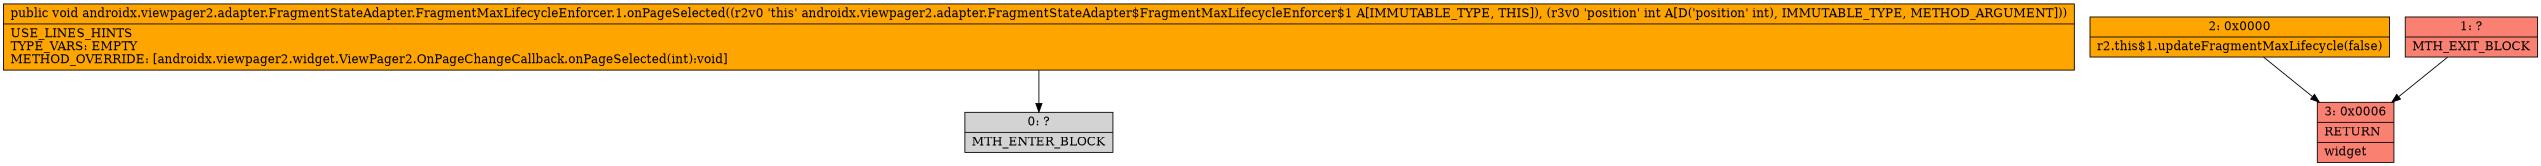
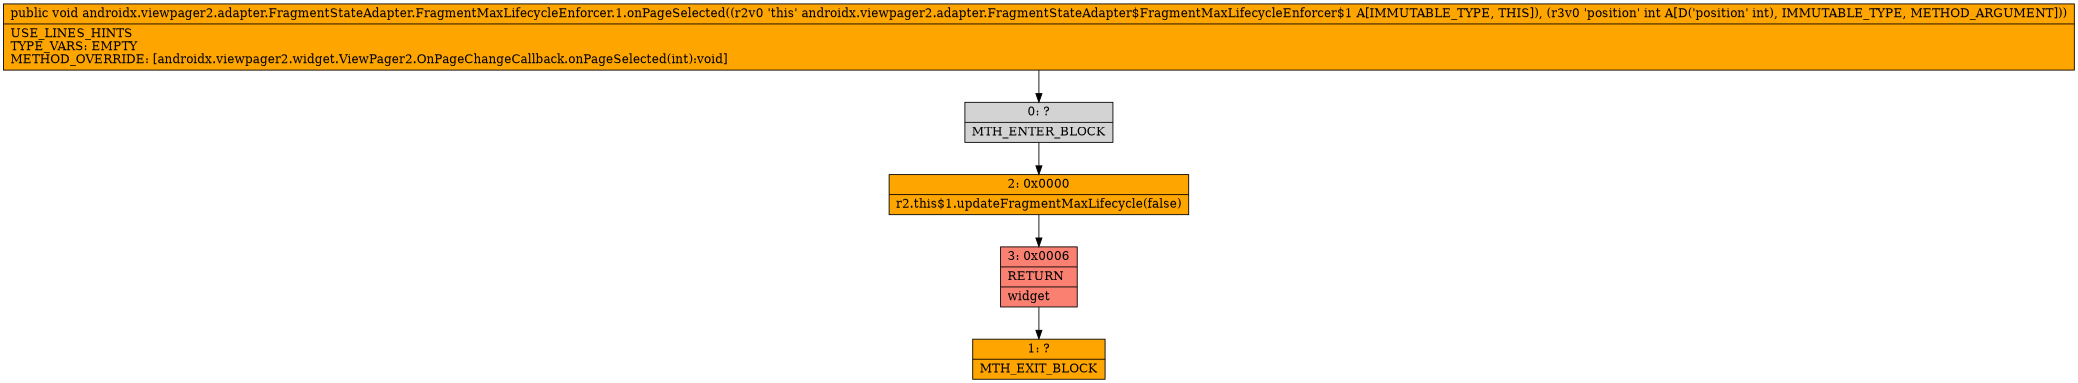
(2471, 37) -> (1039, 359)
(2423, 77) -> (1039, 319)
none -> (1039, 154)
